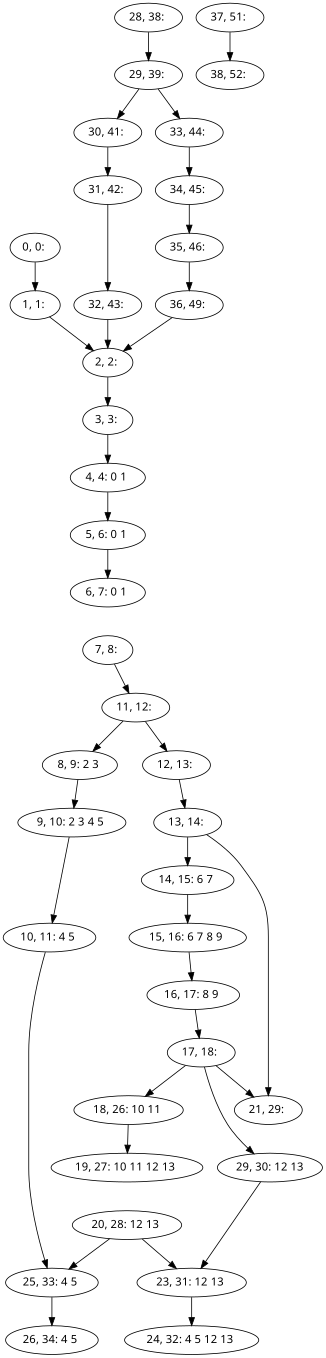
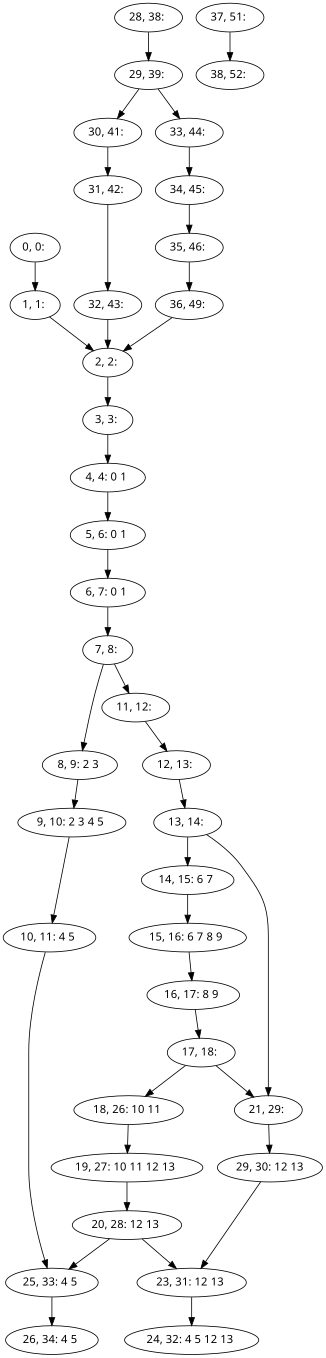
none -> (108, 617)
(111, 733) -> (93, 703)
(220, 1111) -> (269, 1135)
none -> (127, 1192)
